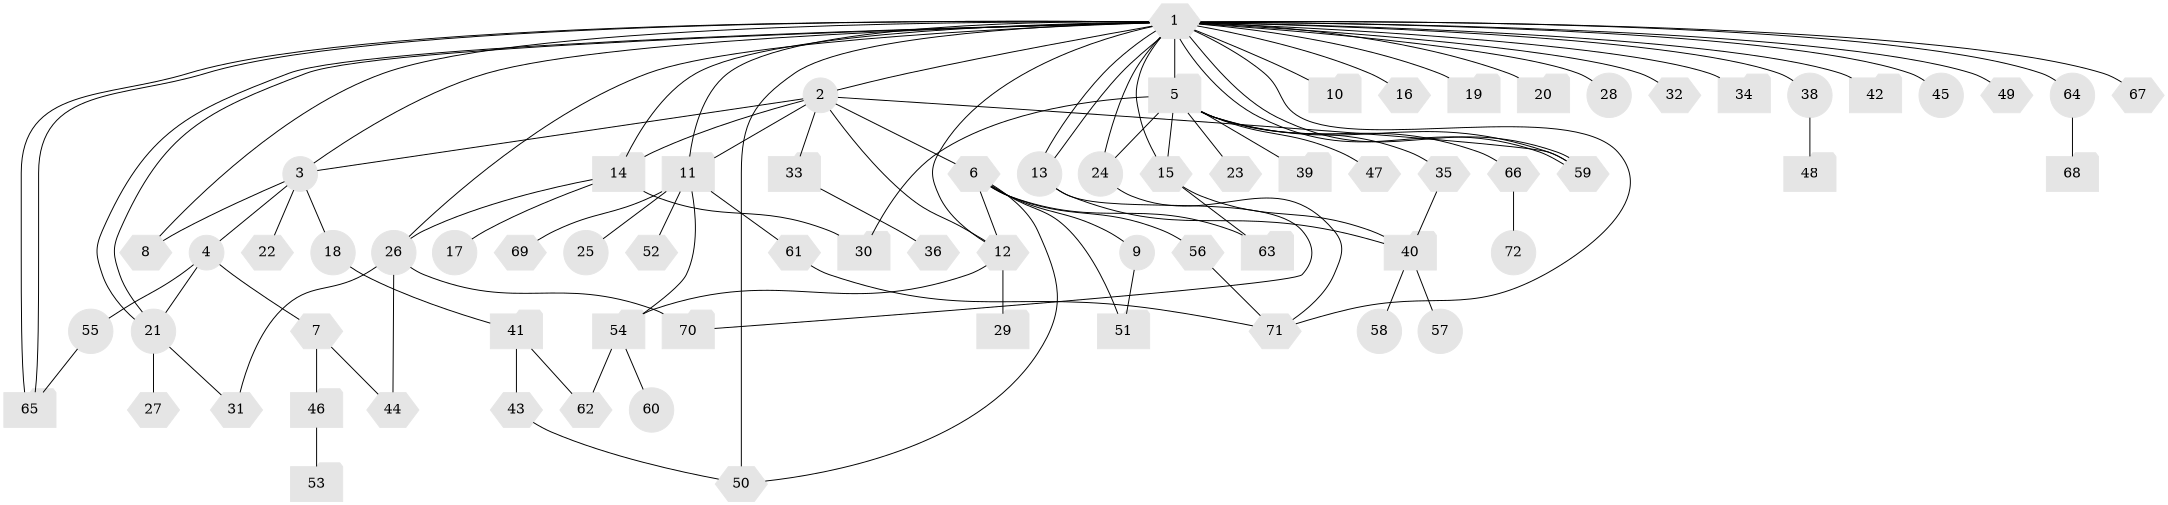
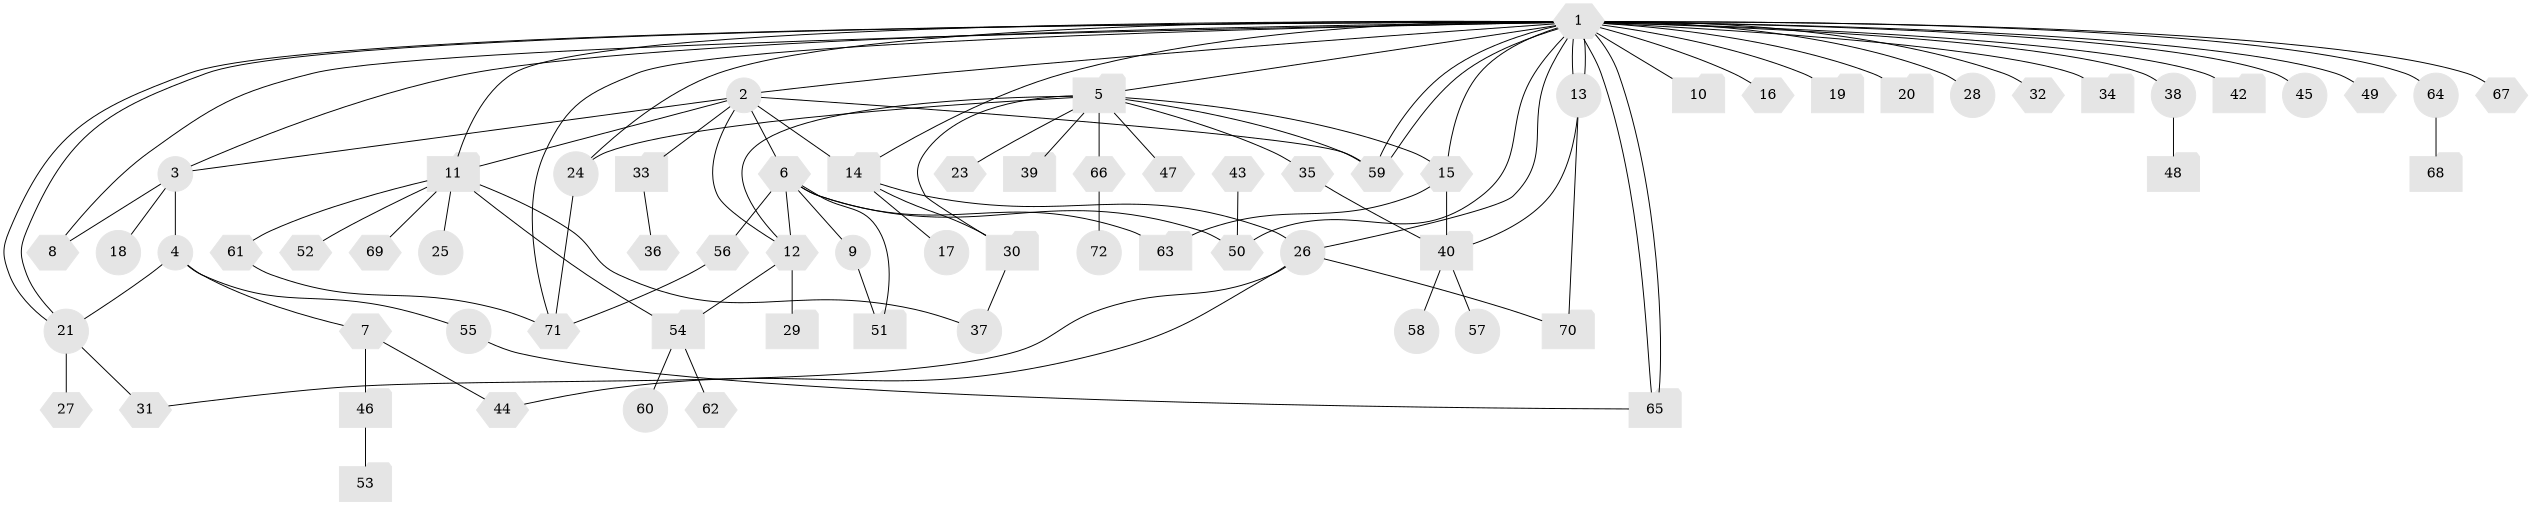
(986, 99) -> (776, 134)
(267, 253) -> none
(516, 331) -> none
none -> (979, 331)
